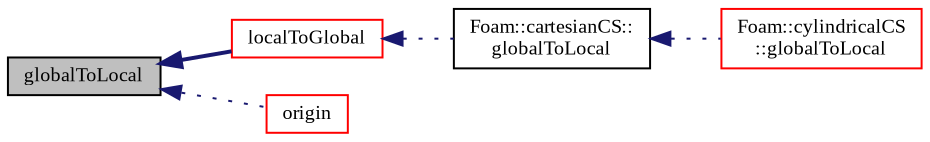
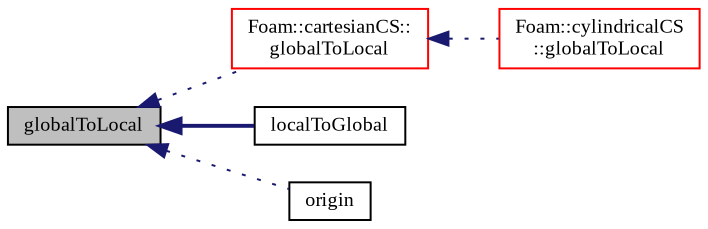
(307, 39) -> (330, 126)
(428, 39) -> (202, 84)
(552, 39) -> (330, 39)
(307, 114) -> (330, 201)
